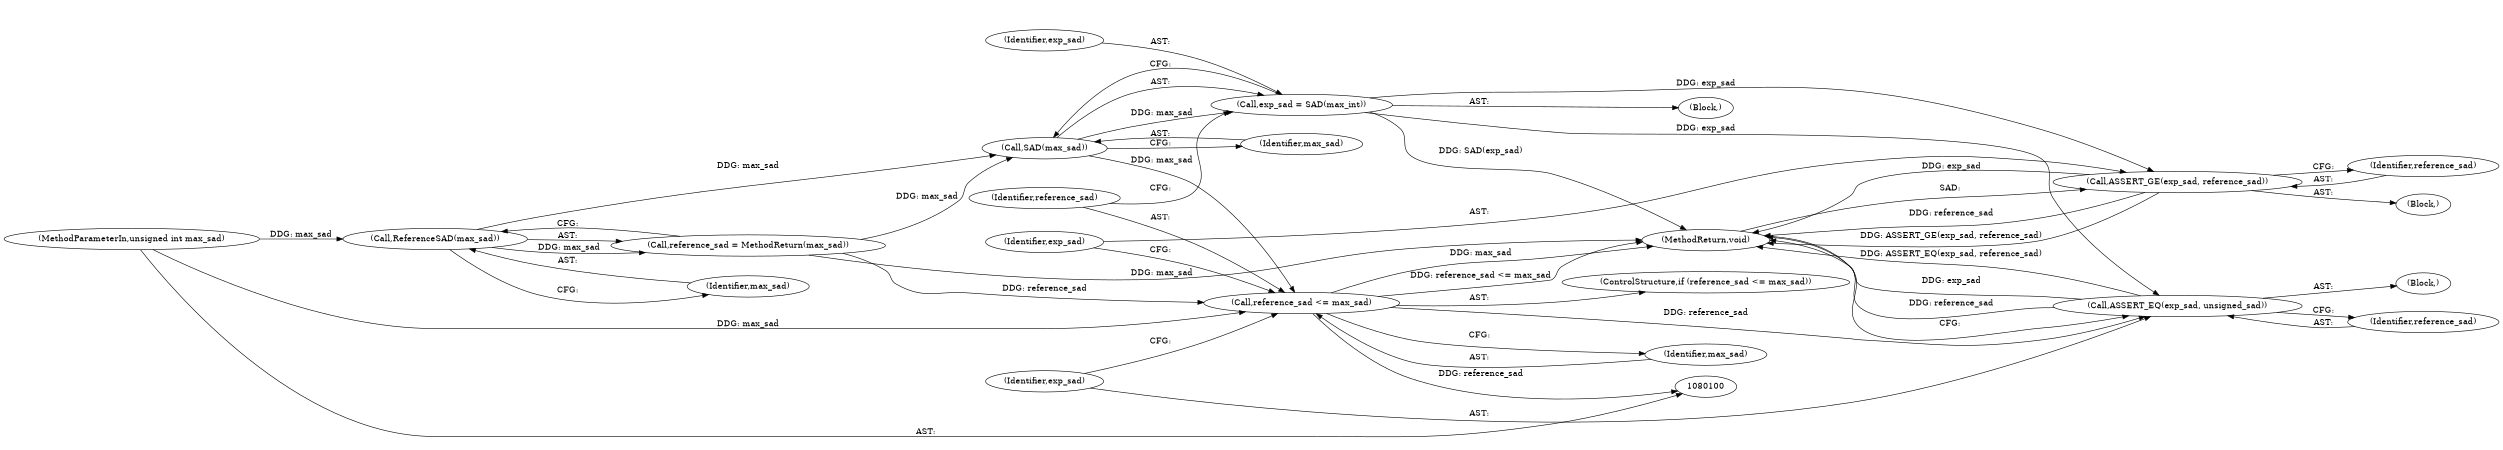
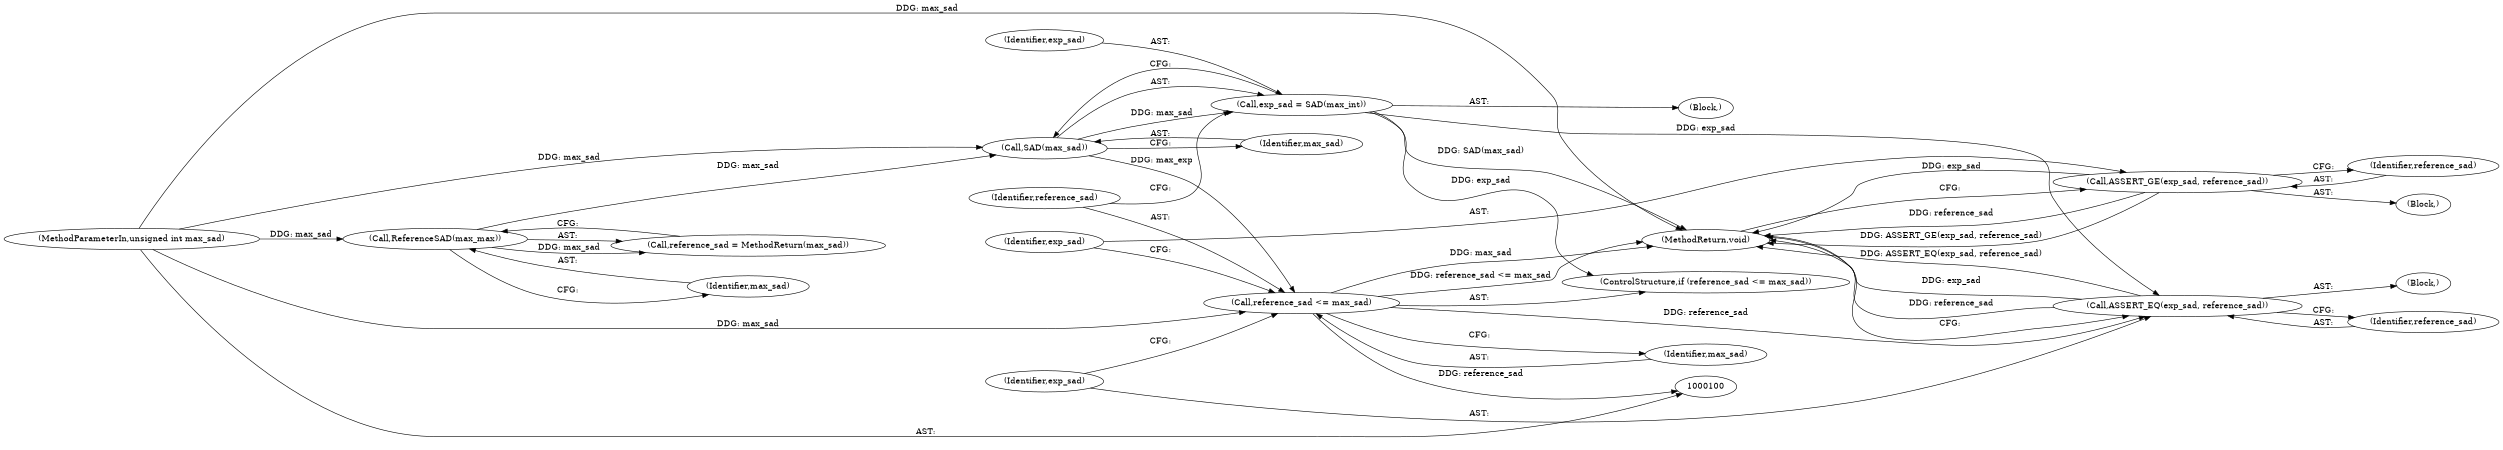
(1765, 87) -> (1478, 196)
(1481, 151) -> (1481, 151)
(1162, 160) -> (1162, 160)
(1951, 188) -> (1951, 188)
(942, 212) -> (575, 164)
(435, 239) -> (435, 239)
(1202, 277) -> (912, 13)
(1014, 296) -> none
(2178, 306) -> (2178, 306)
(1706, 387) -> (1706, 387)
